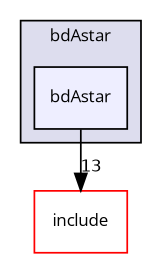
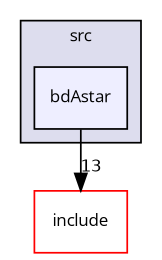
(81, 37) -> (81, 37)
